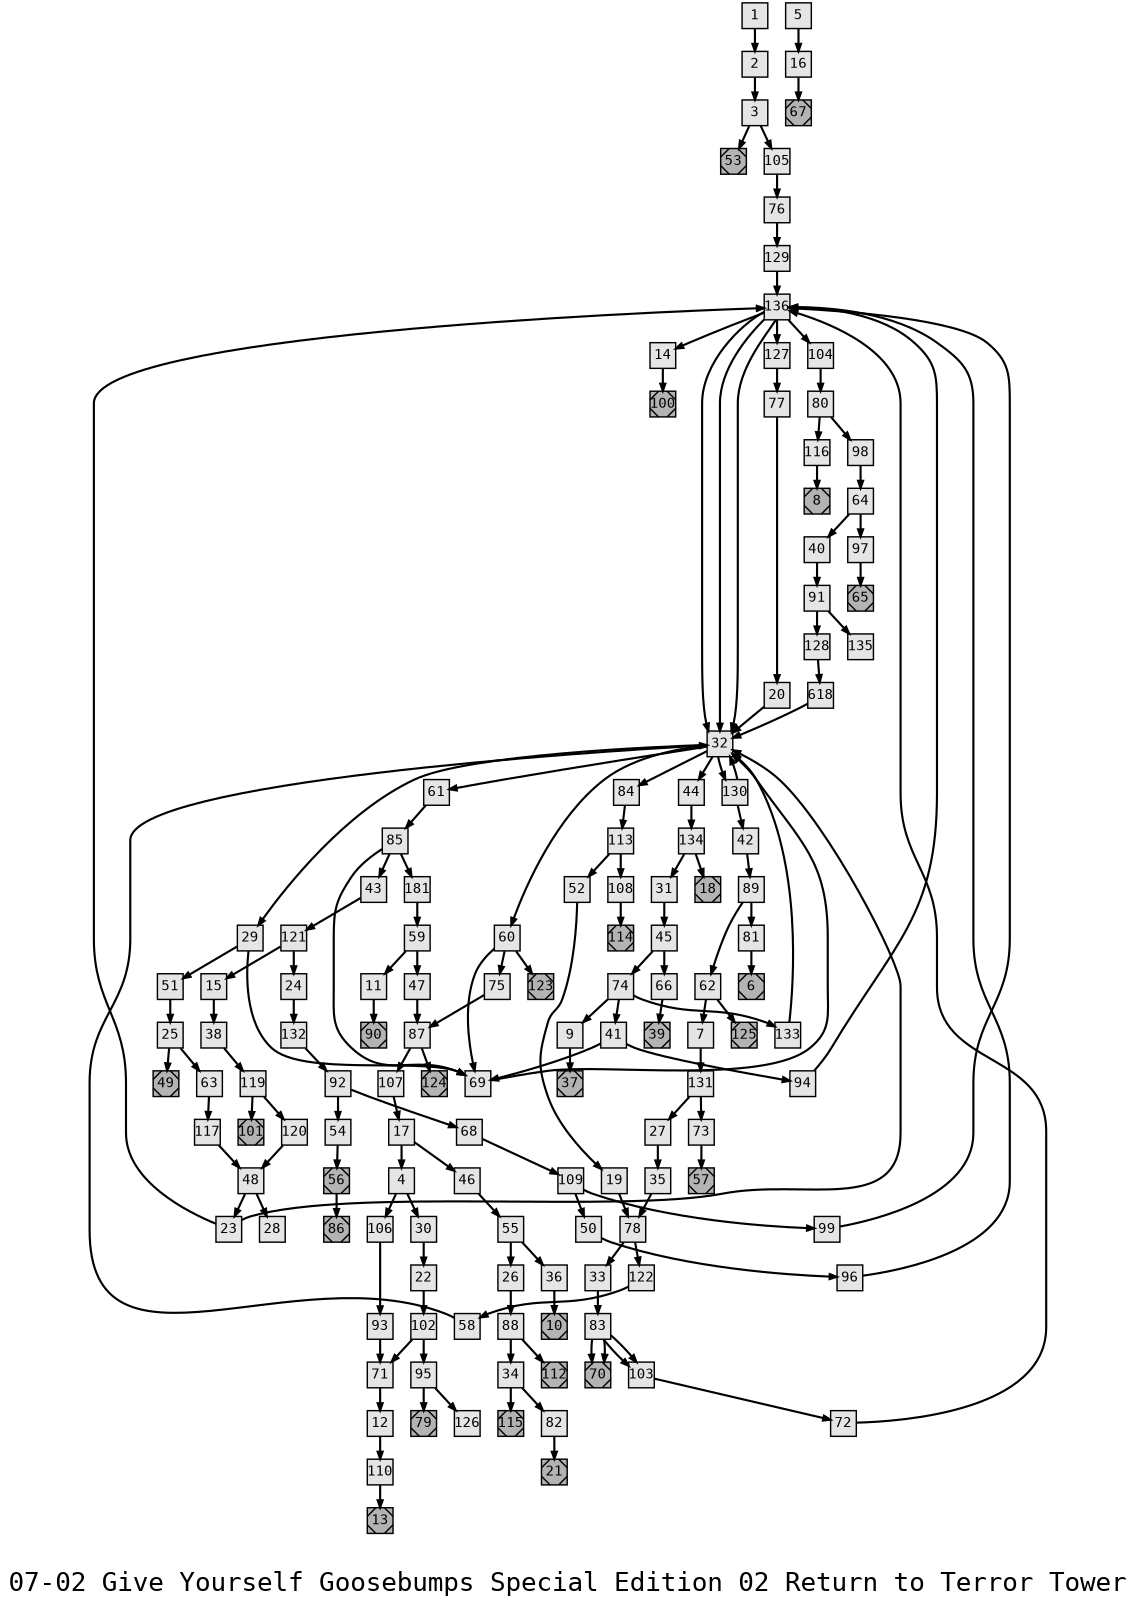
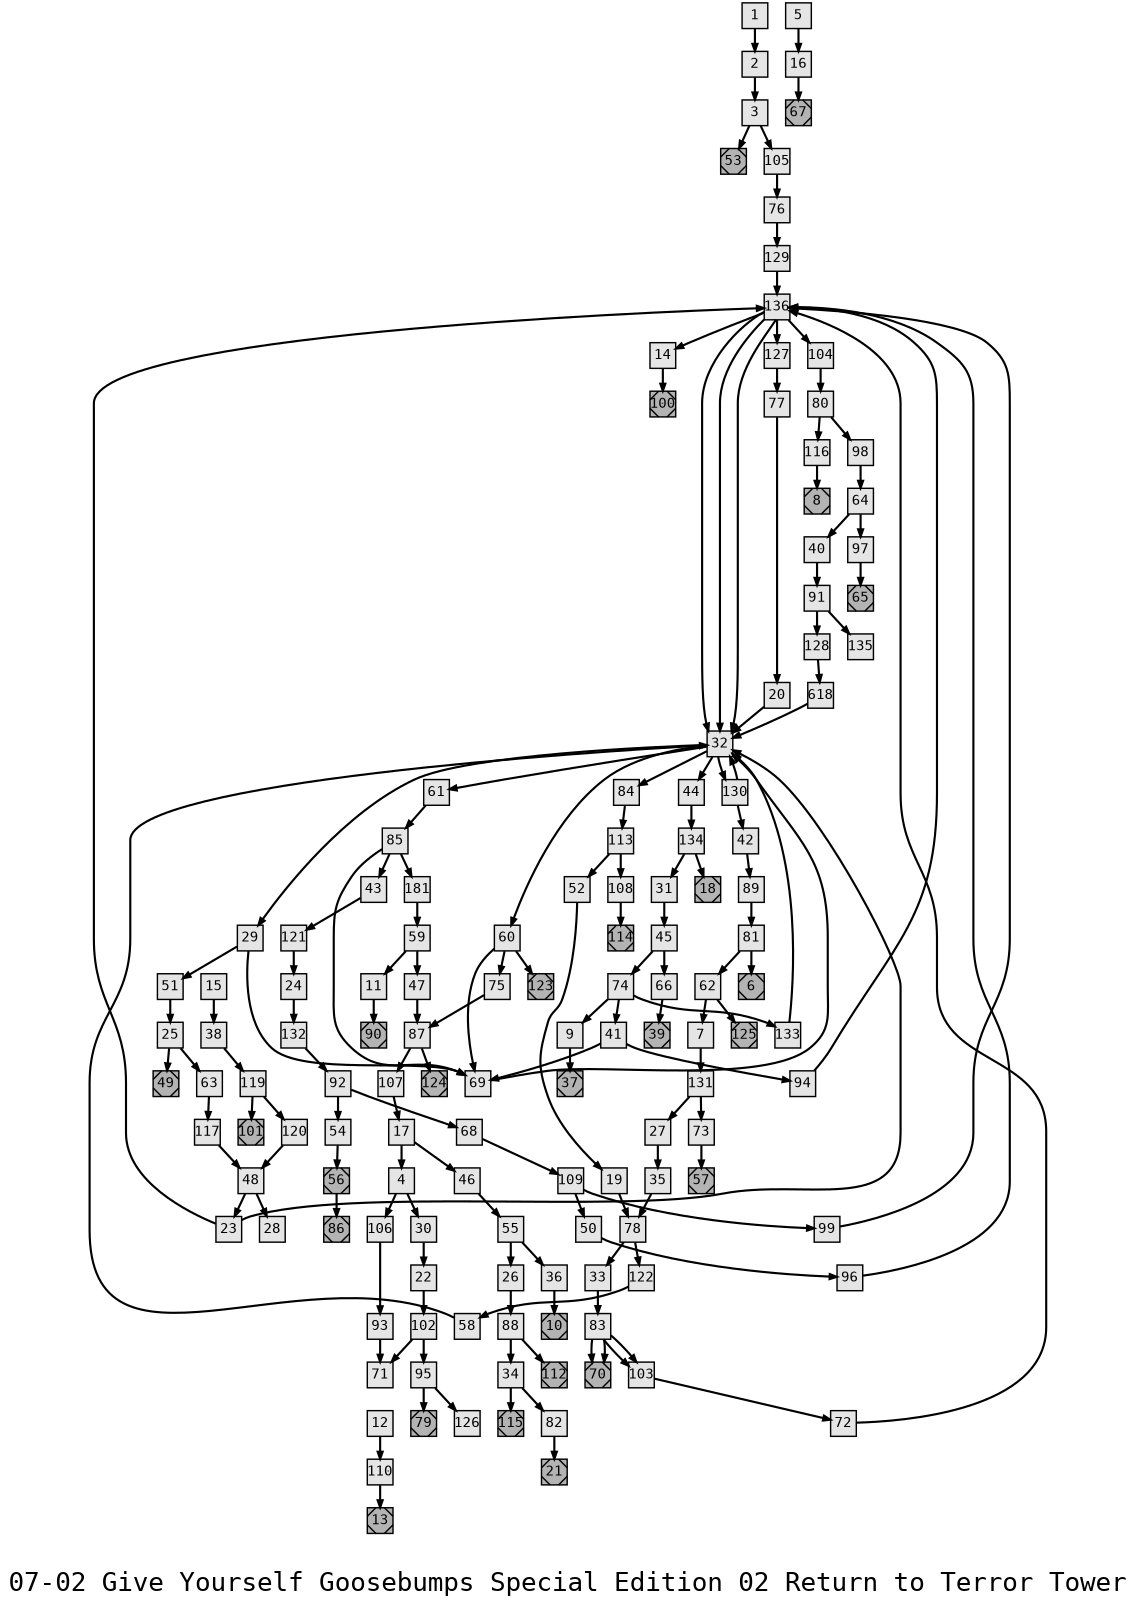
(726, 933) -> (732, 960)
(257, 961) -> none
(380, 1396) -> none
